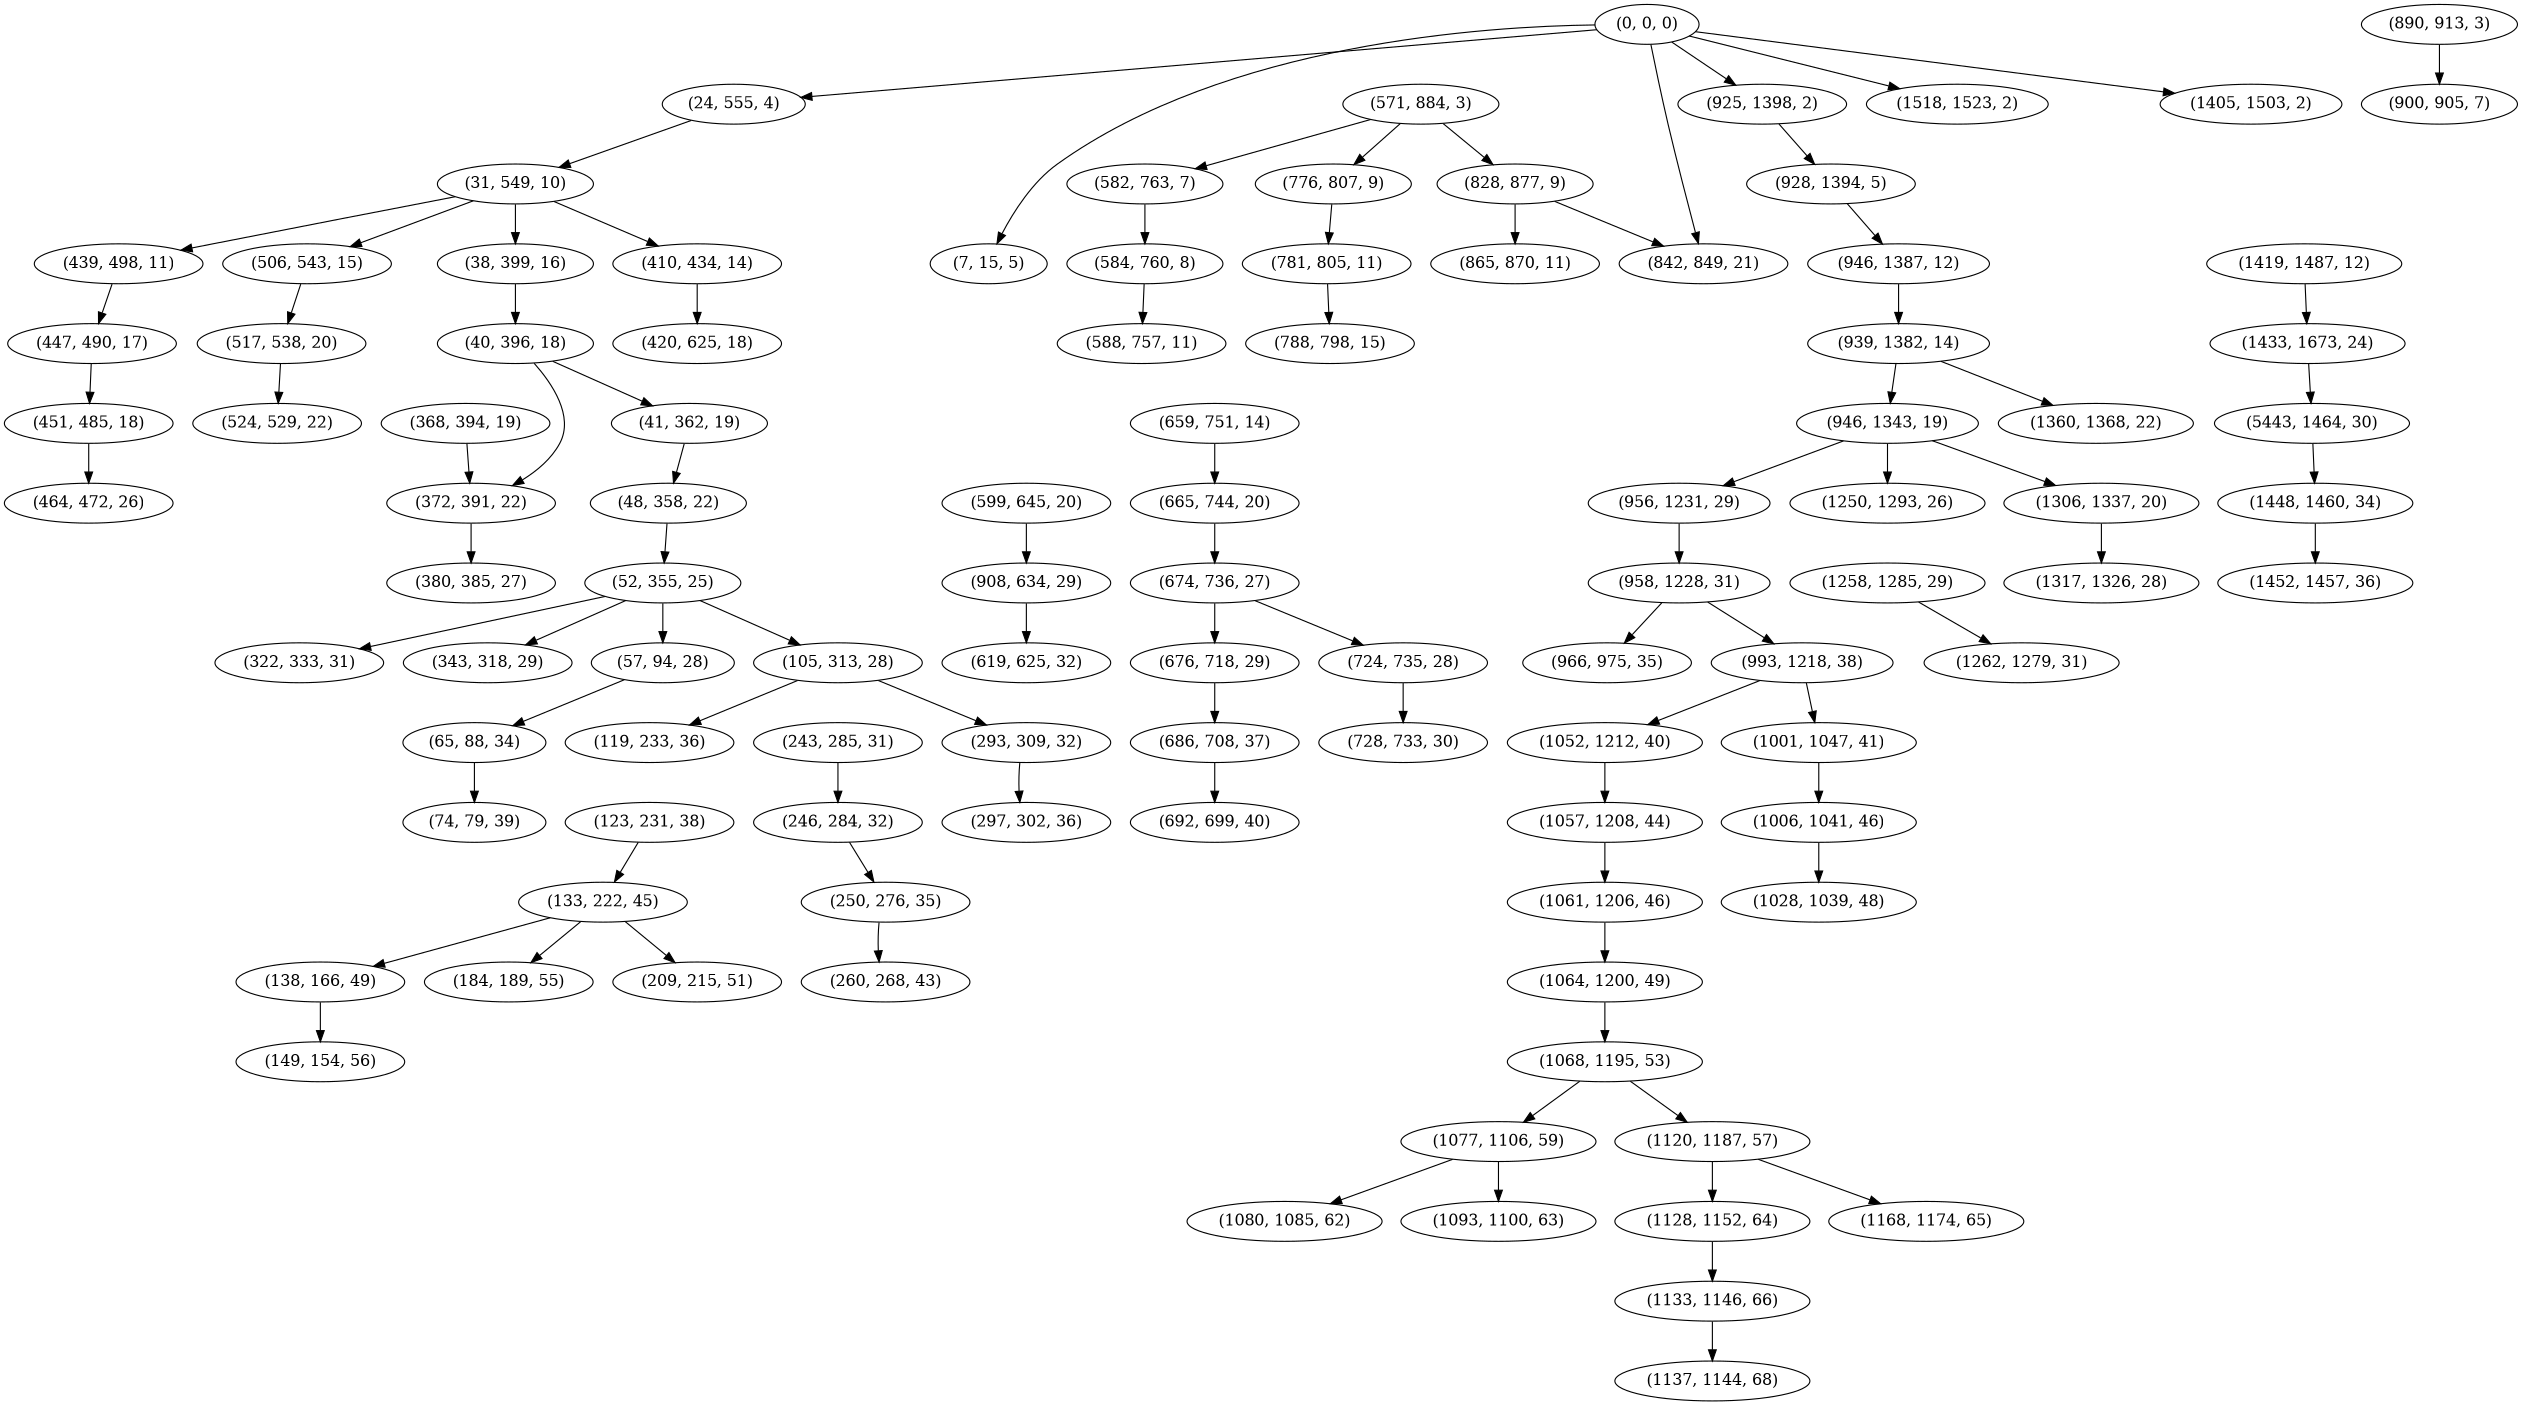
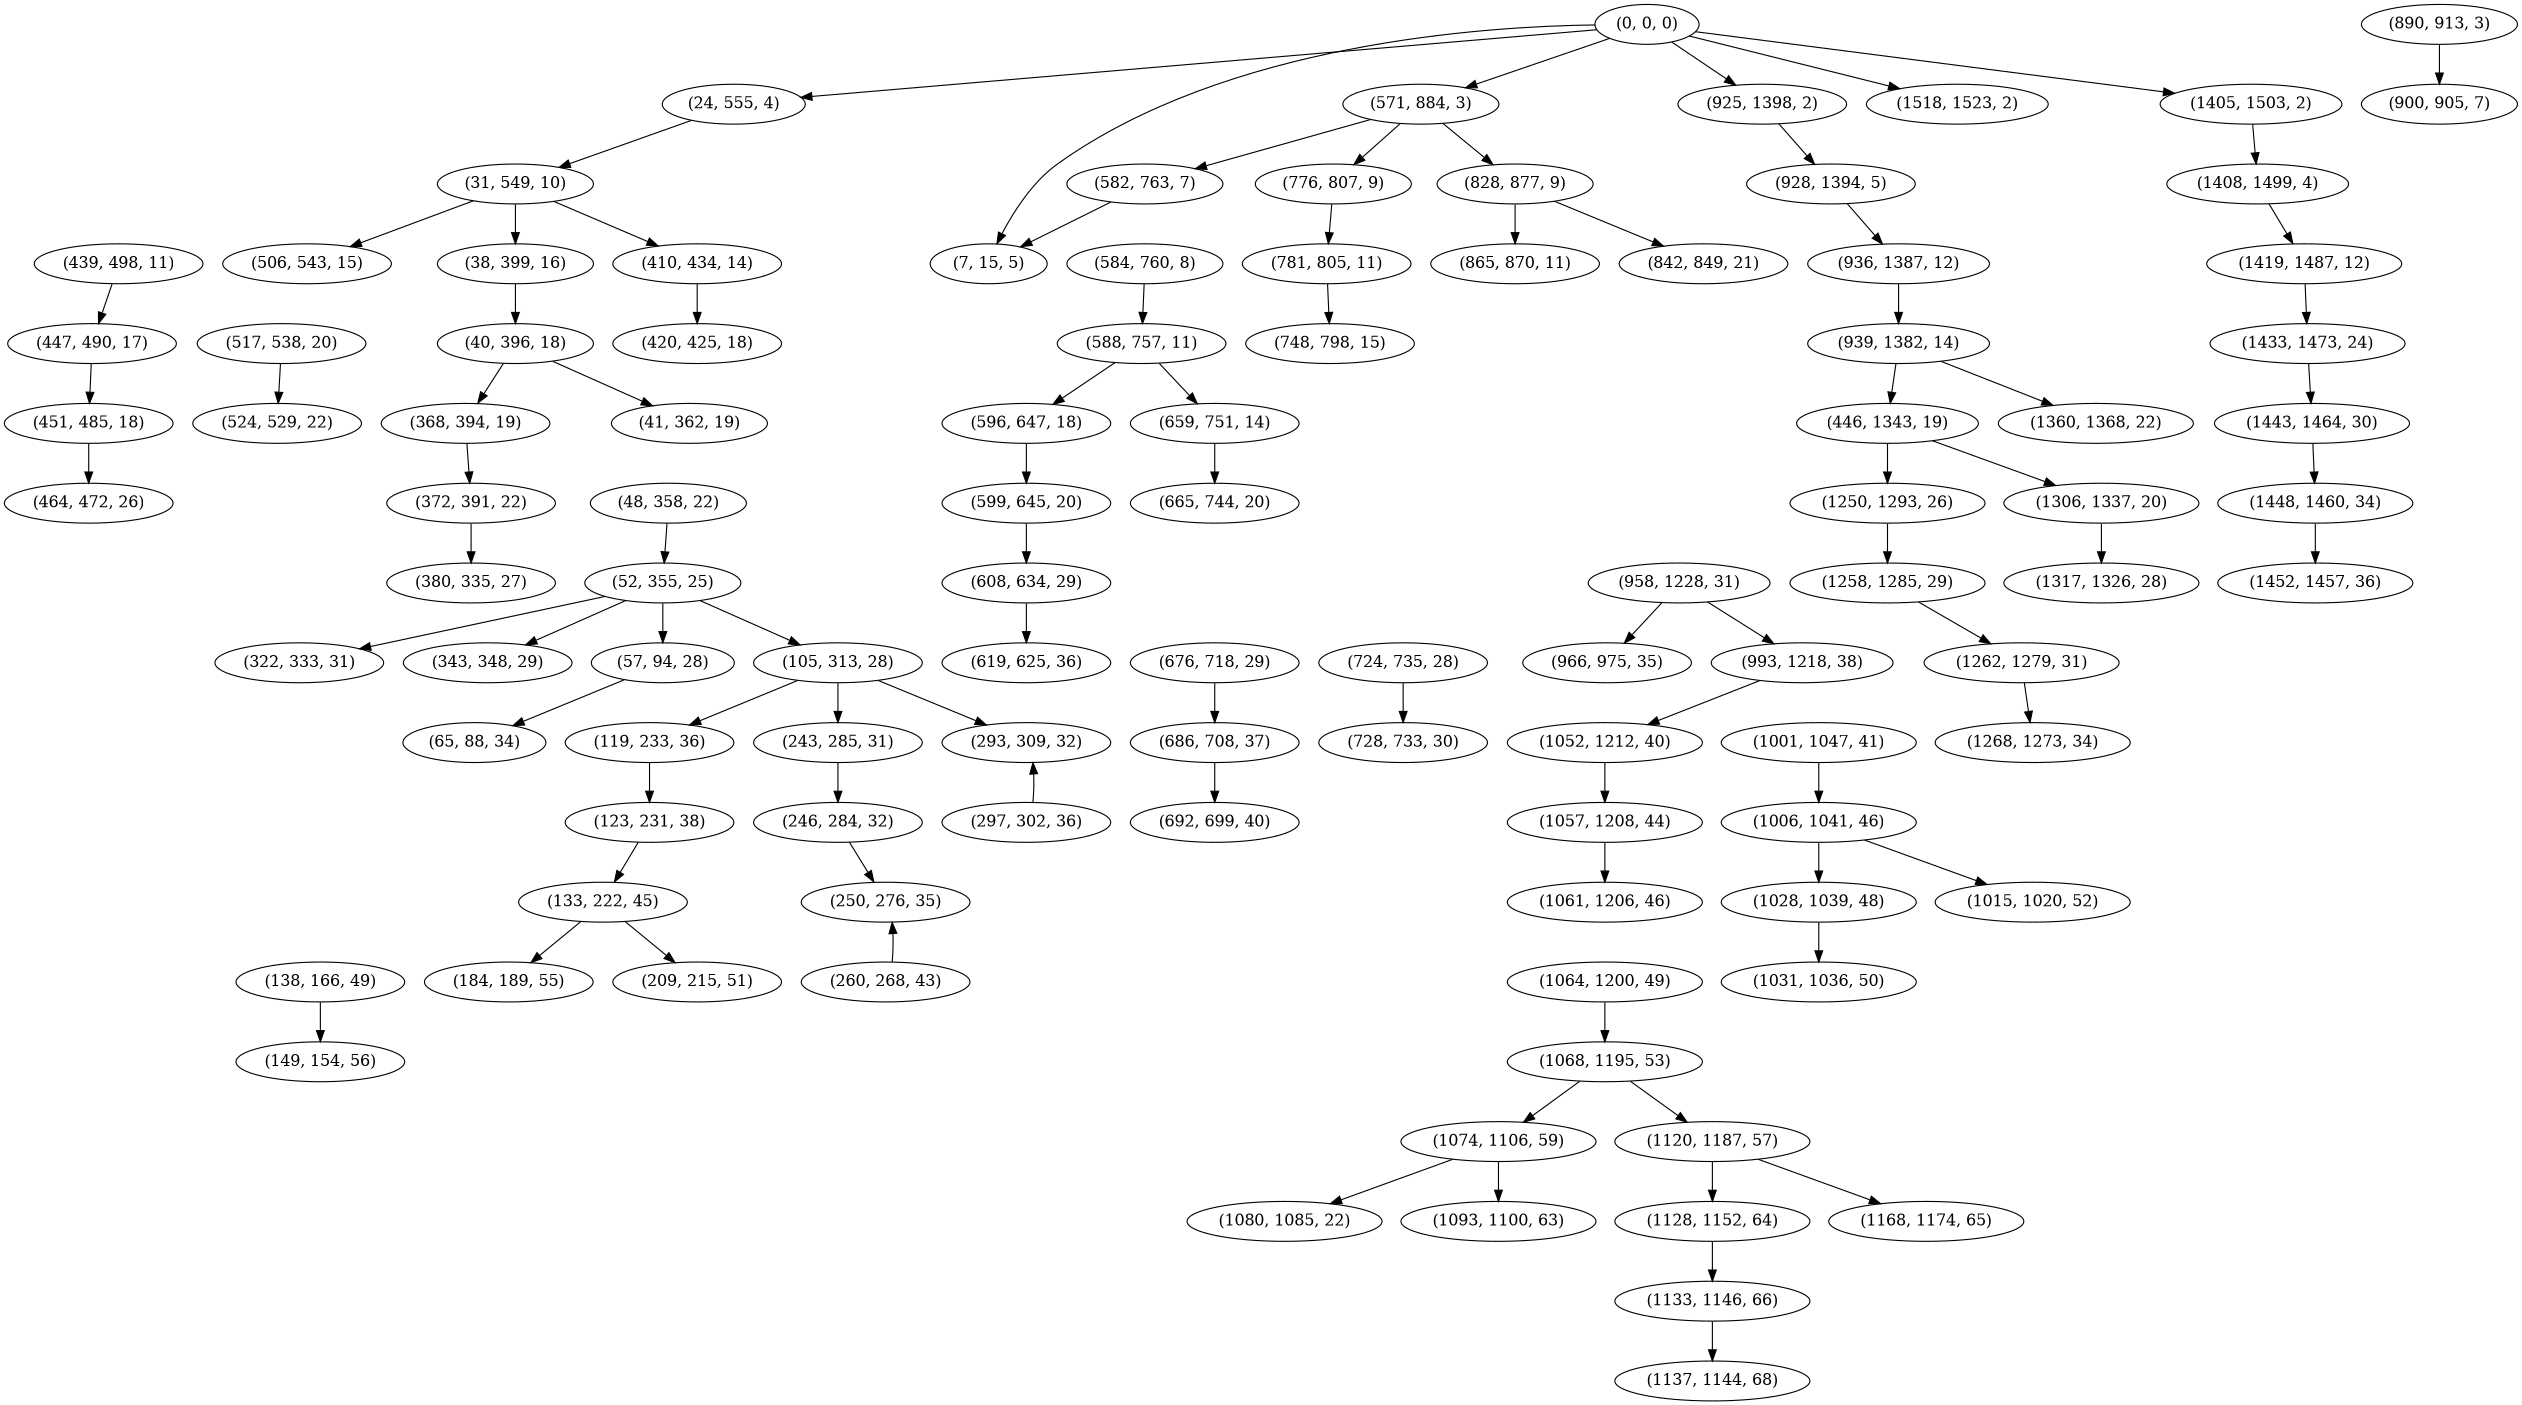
(1672, 139) -> (1543, 61)
none -> (2258, 184)
(1145, 218) -> (1071, 222)
(324, 222) -> none
(1899, 264) -> (1899, 264)
(296, 298) -> none
(697, 344) -> (697, 344)
(1330, 344) -> (1330, 344)
(2308, 344) -> (2308, 344)
none -> (1174, 380)
none -> (1026, 423)
(1887, 423) -> (1887, 423)
(2312, 423) -> (2312, 423)
(564, 426) -> (494, 378)
(680, 458) -> none
(1679, 503) -> none
none -> (1887, 538)
(471, 583) -> (471, 583)
(1026, 583) -> (1026, 583)
(1215, 583) -> none
(488, 663) -> (488, 663)
(1026, 663) -> (1026, 663)
none -> (838, 697)
(1809, 697) -> none
none -> (2033, 743)
none -> (650, 777)
(1019, 777) -> (1034, 788)
(474, 822) -> none
none -> (2033, 902)
(878, 937) -> (893, 948)
(1605, 937) -> none
(467, 941) -> none
none -> (1819, 982)
(1498, 1142) -> (1498, 1142)
(1285, 1221) -> (1285, 1221)
